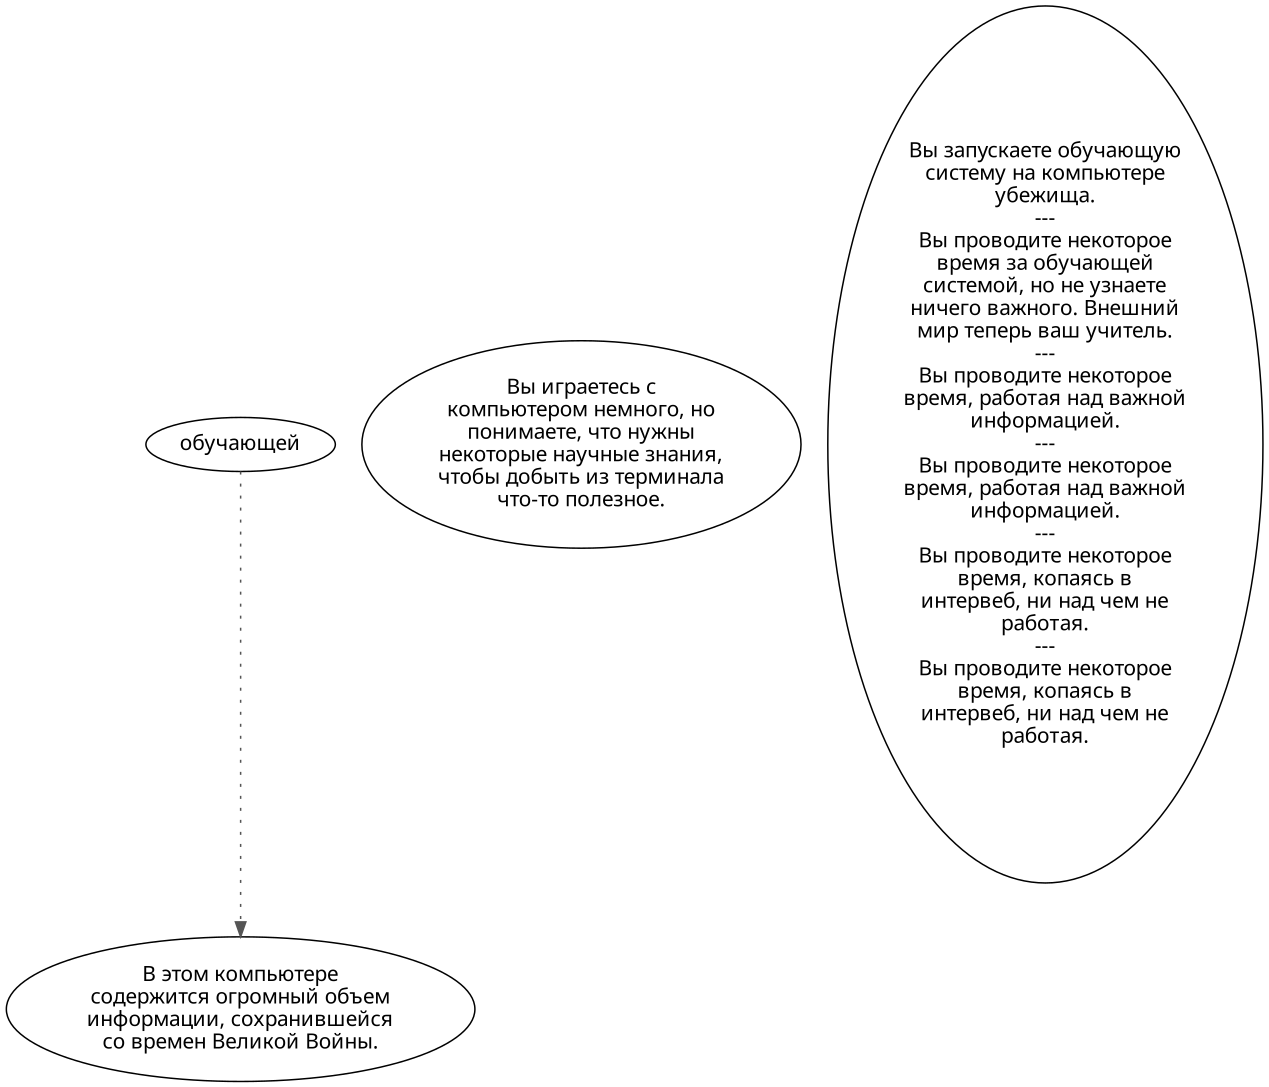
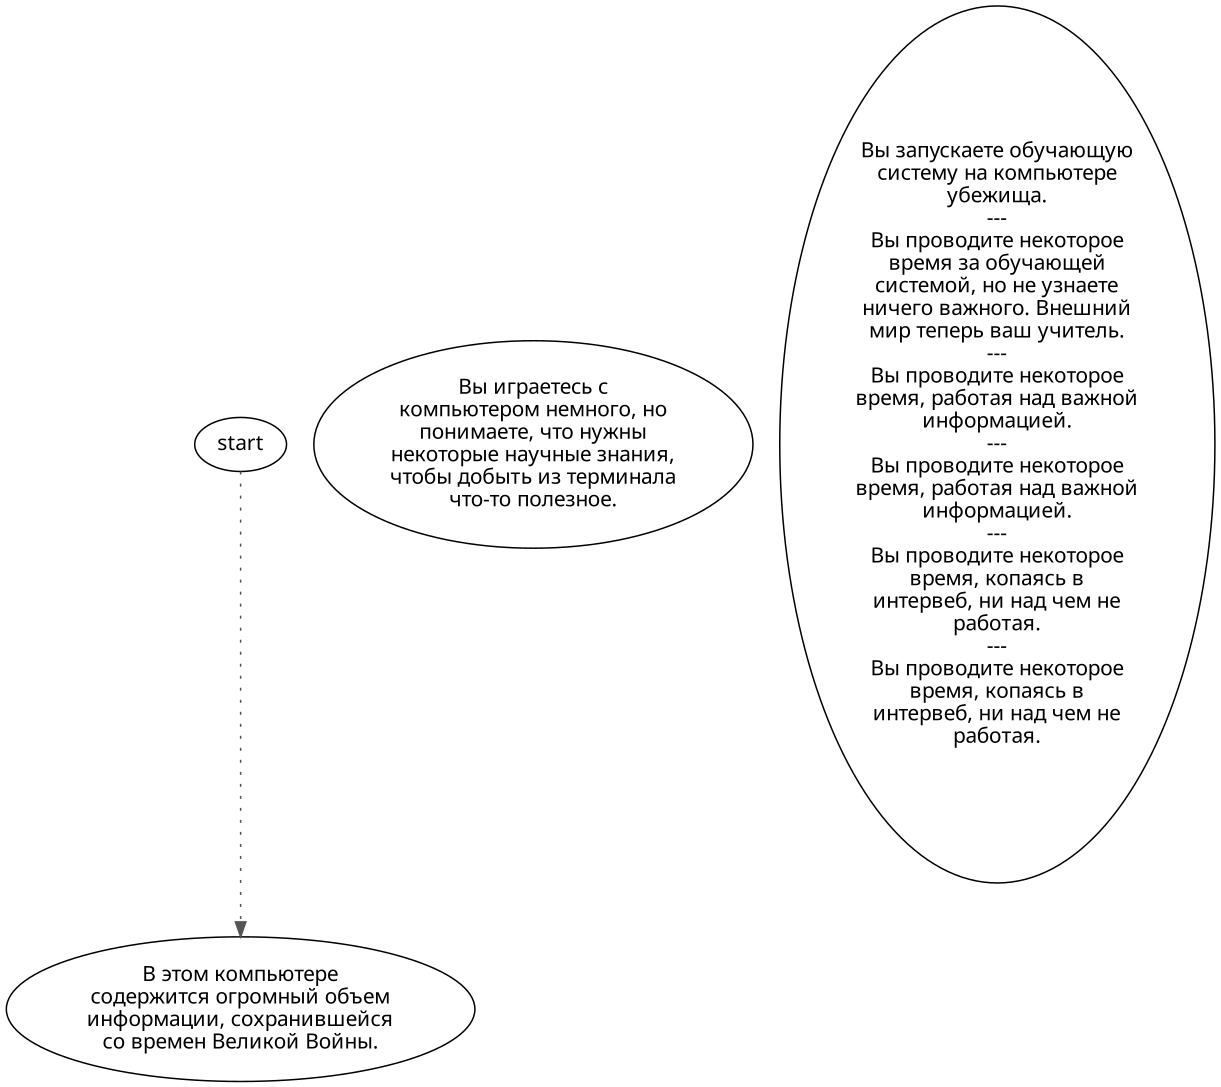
(241, 444) -> (241, 444)
